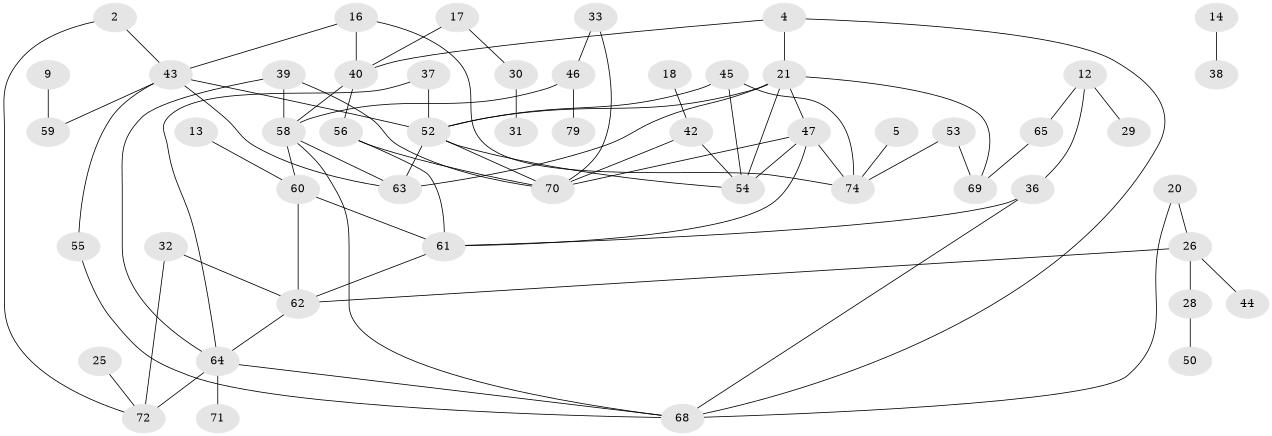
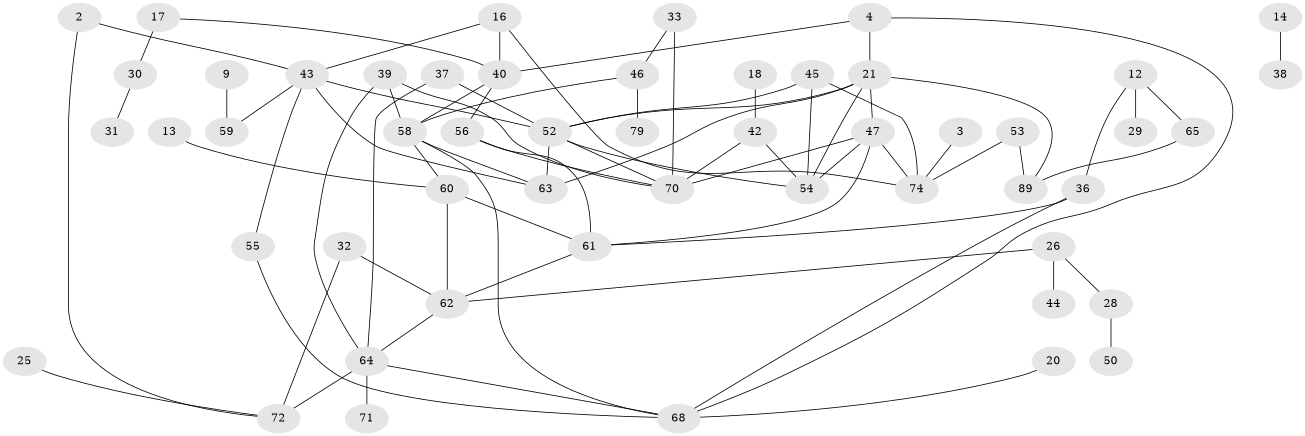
(897, 132) -> (961, 132)
(975, 189) -> (1026, 189)
(1183, 218) -> none
